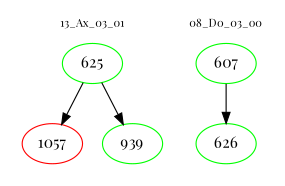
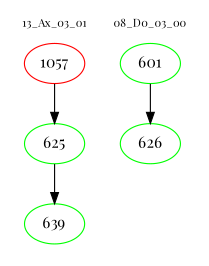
(226, 63) -> (150, 63)
(75, 99) -> (55, 98)
(133, 144) -> (55, 224)
